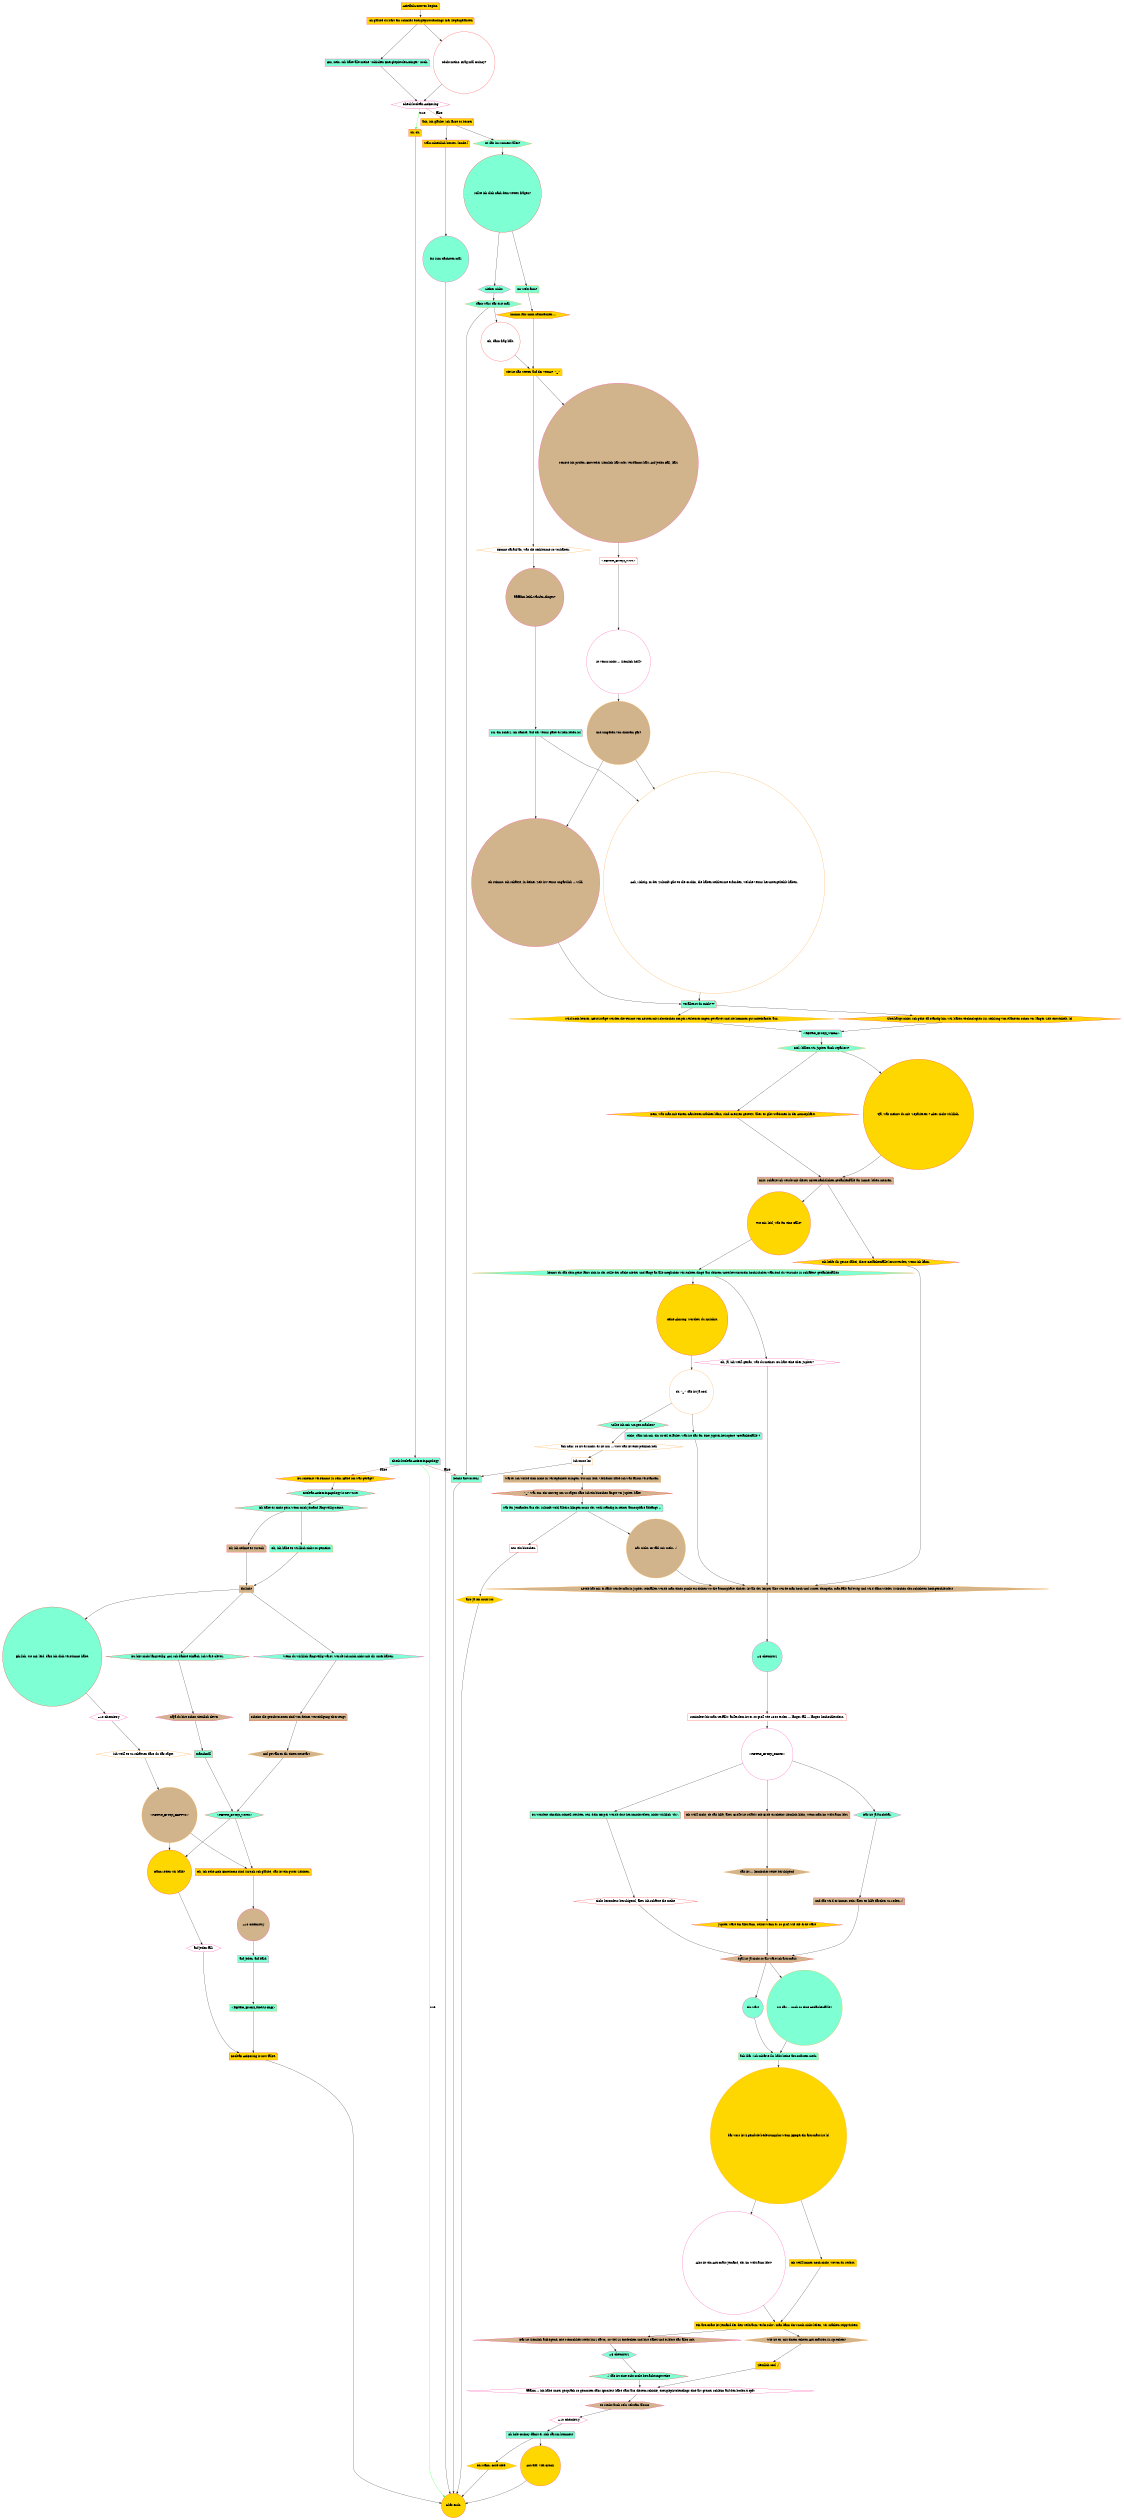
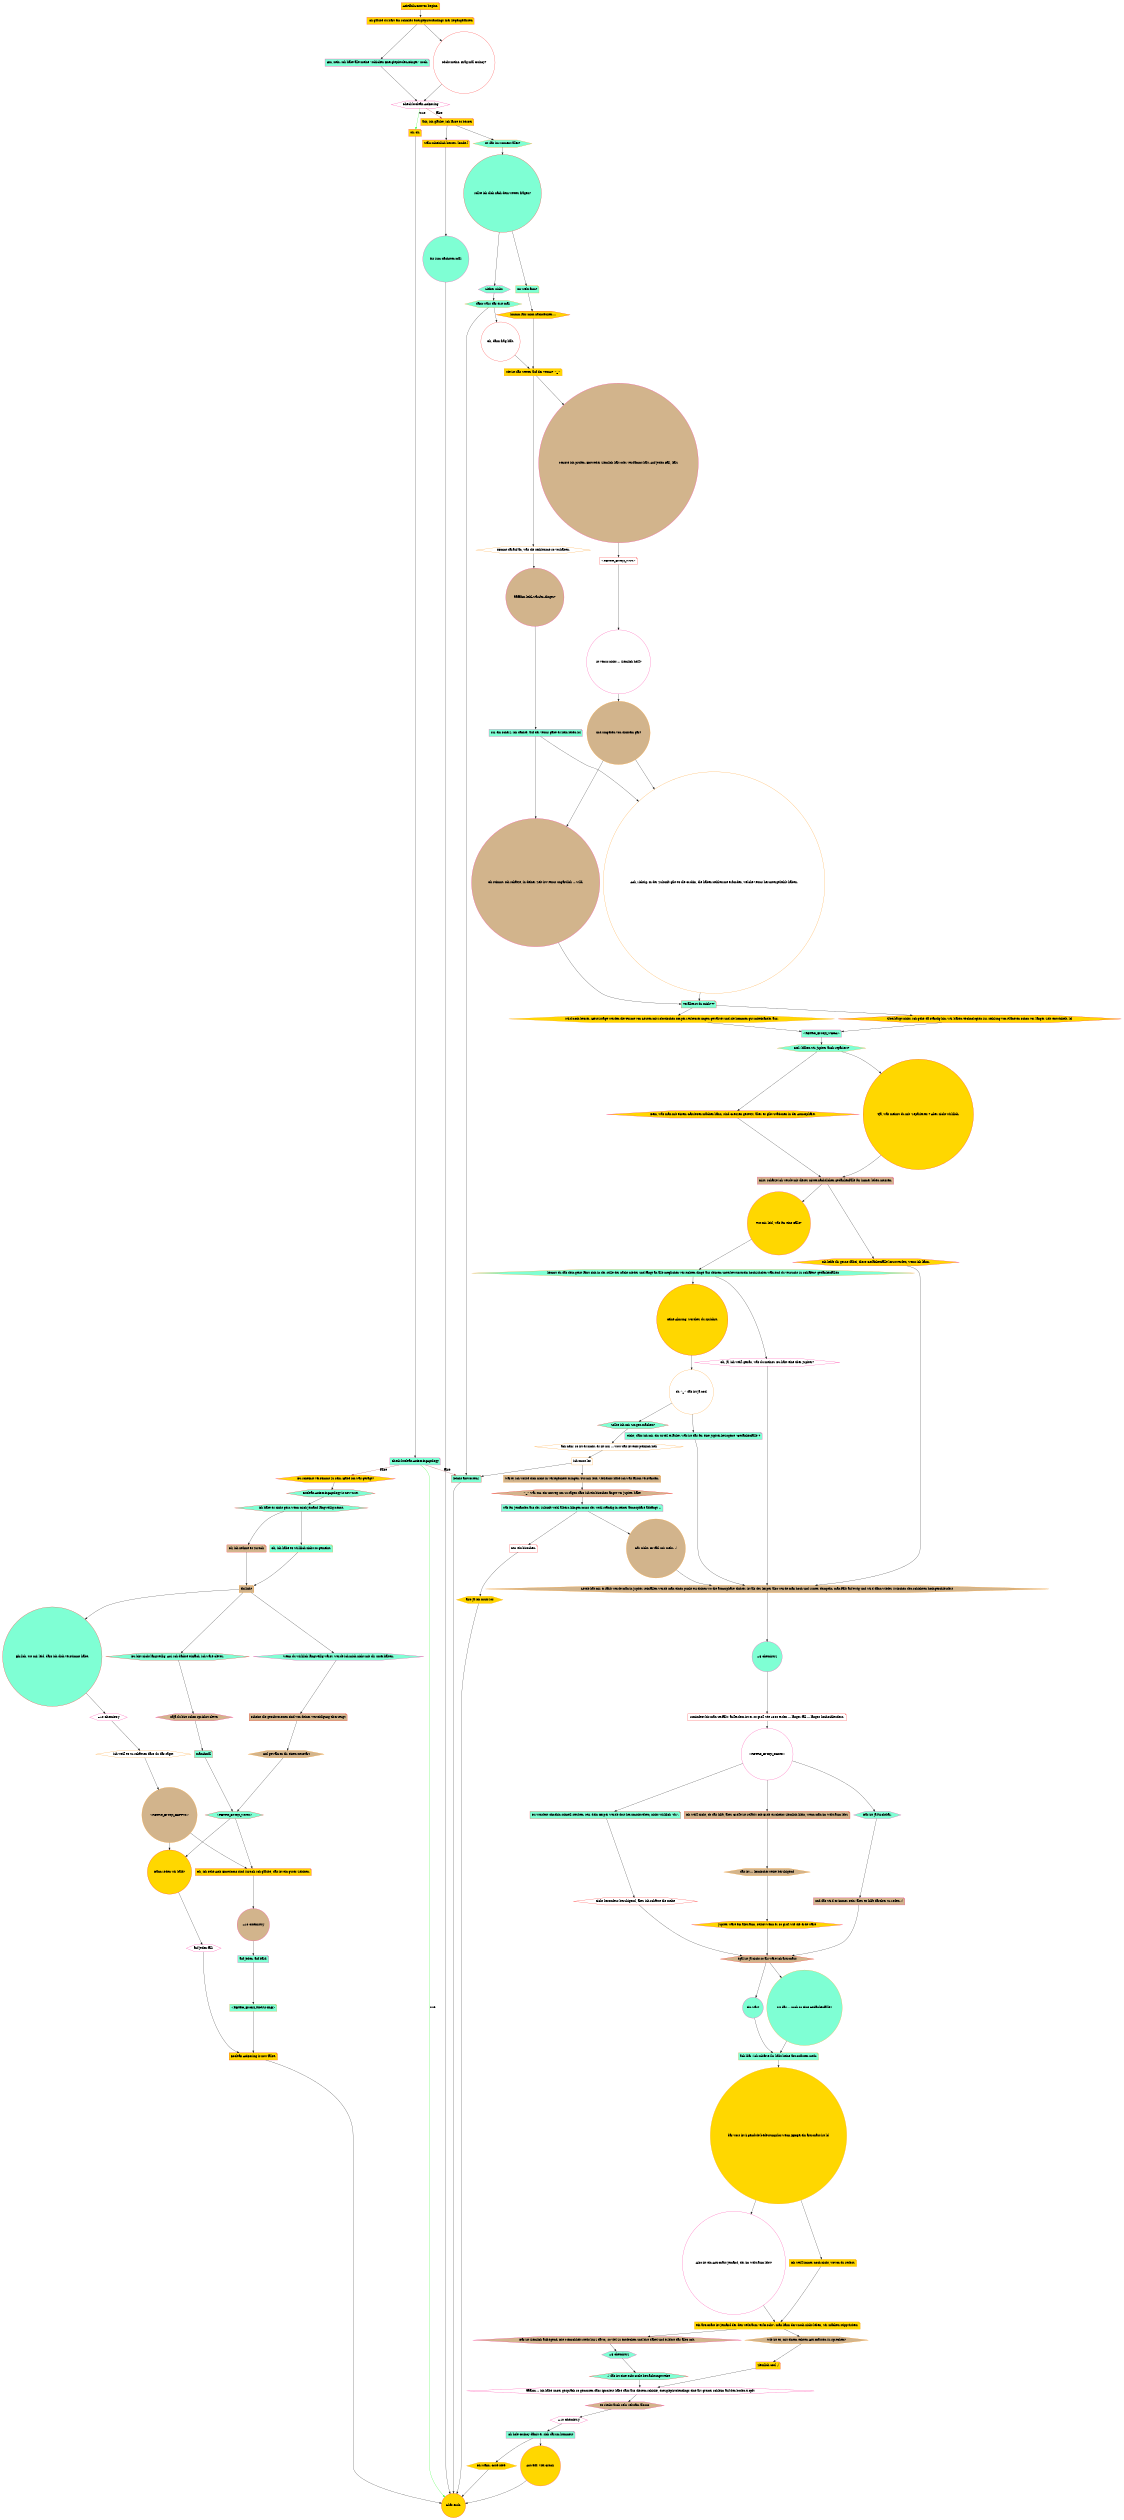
(194, 1717) -> (194, 1717)
